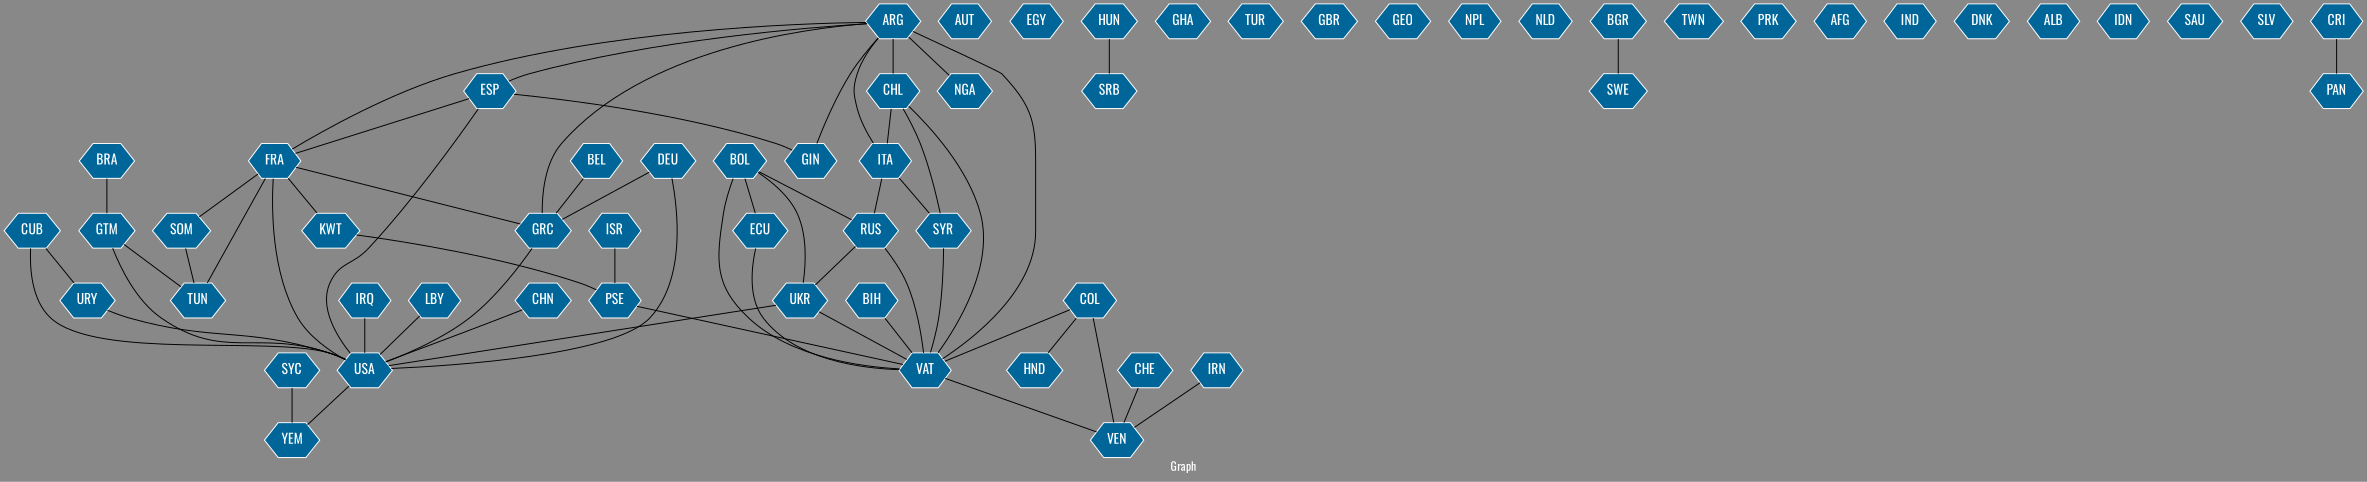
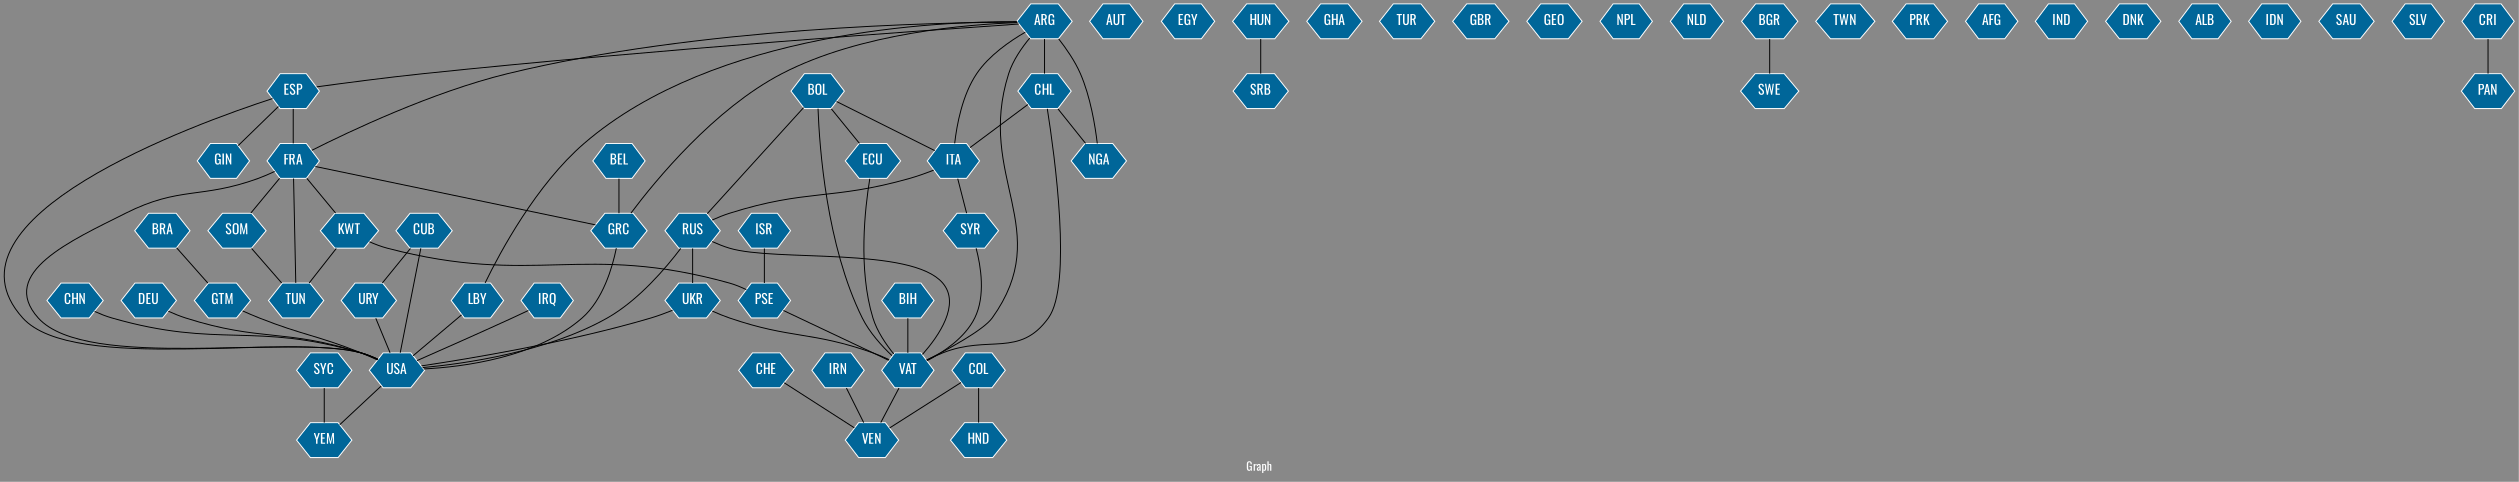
(842, 88) -> (708, 73)
(926, 159) -> (1072, 126)
(606, 196) -> none
(800, 220) -> (886, 126)
(153, 266) -> (323, 266)
none -> (586, 328)
(1007, 335) -> none
